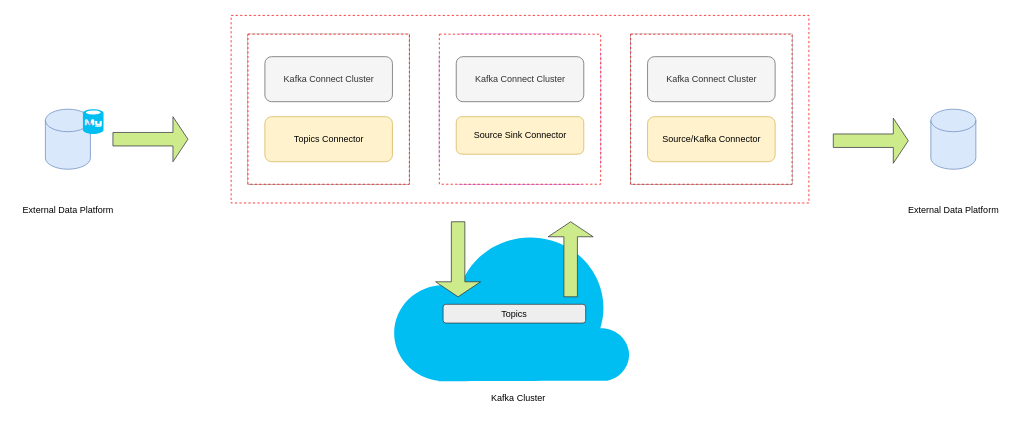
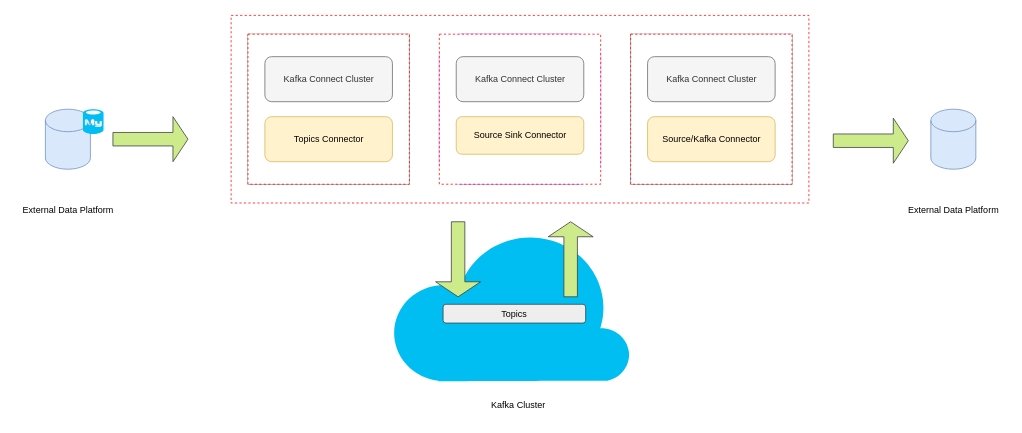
(518, 398) -> (518, 405)
